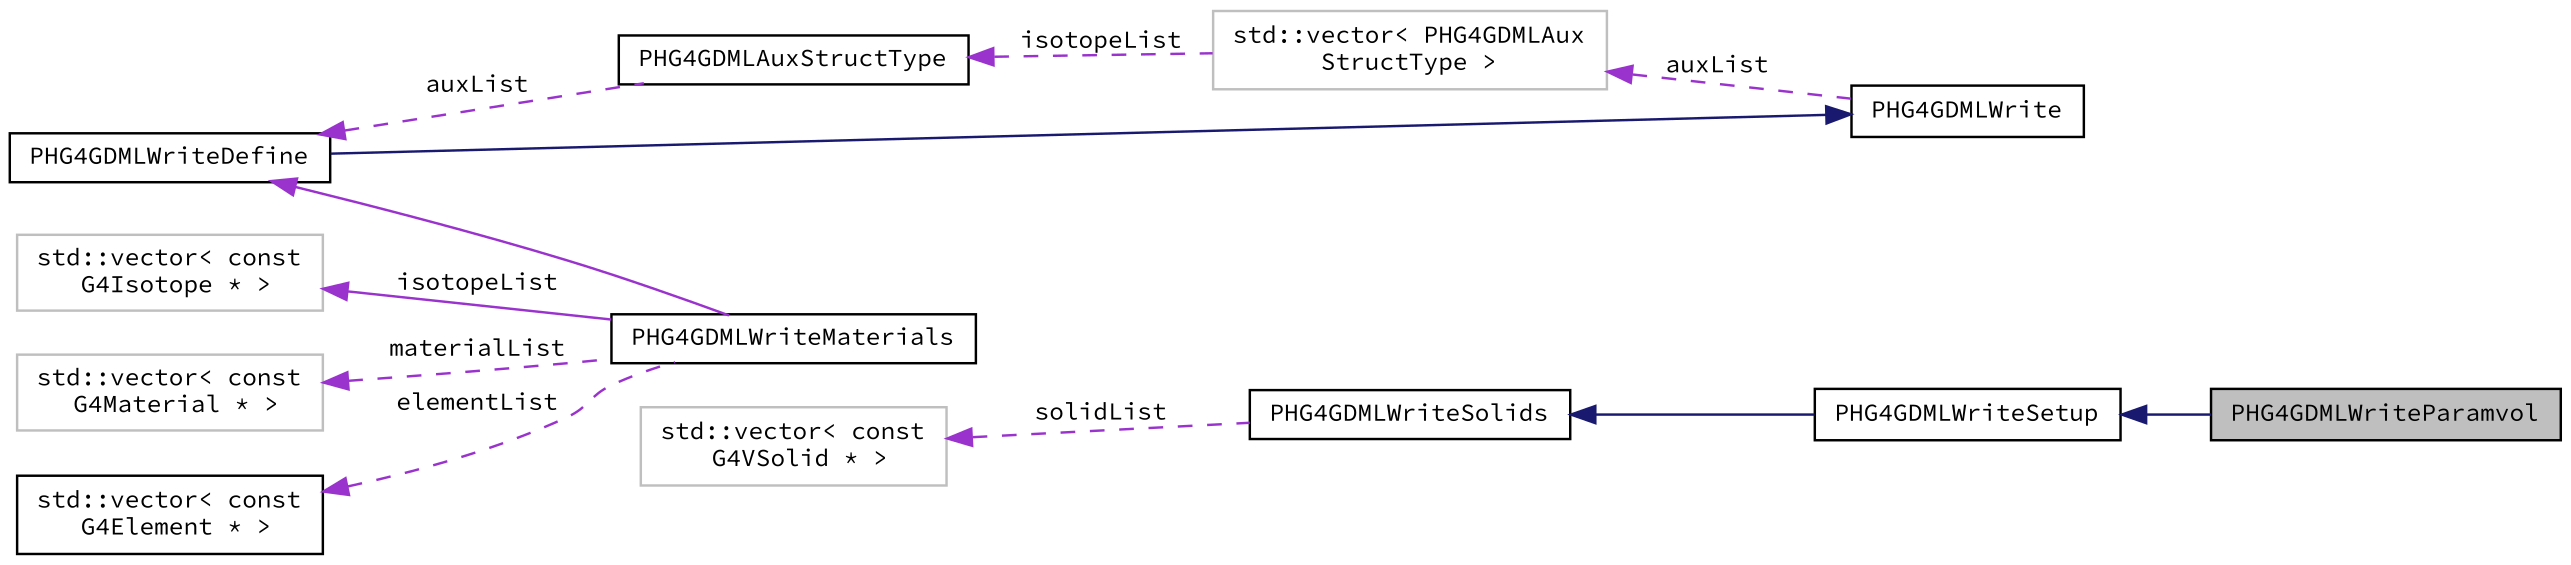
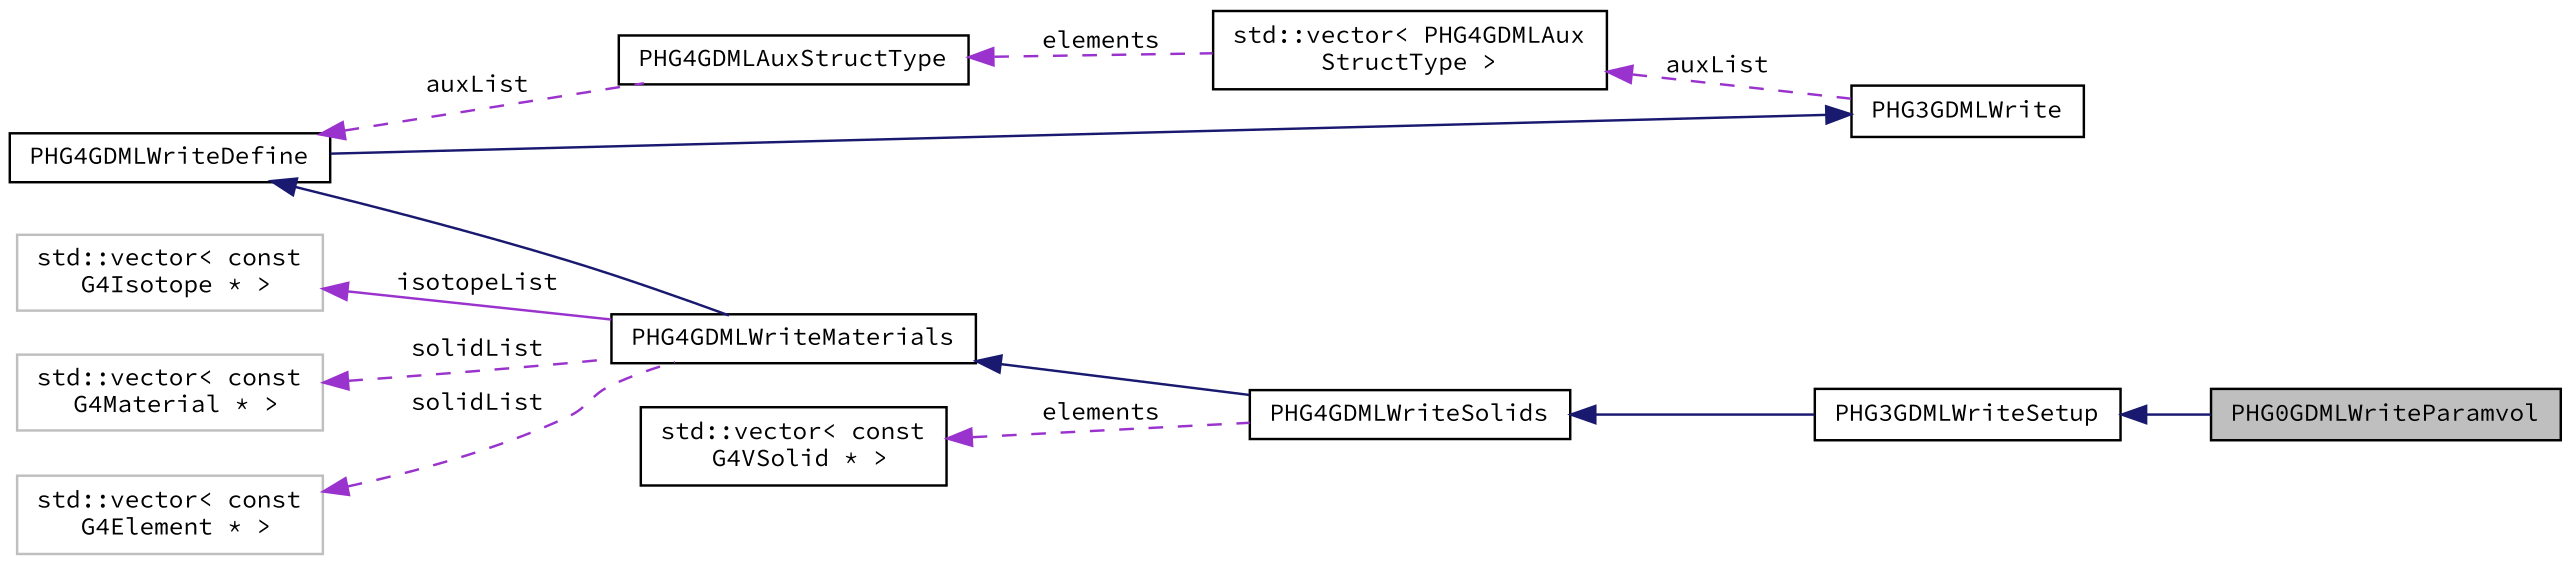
(1095, 42) -> (1095, 42)
(1410, 50) -> (1410, 50)
(1968, 111) -> (1968, 111)
(514, 245) -> (514, 245)
(471, 350) -> (471, 350)
none -> (1125, 380)
(471, 404) -> (471, 404)
(1095, 413) -> (1095, 413)
(1968, 415) -> (1968, 415)
(2386, 415) -> (2386, 415)
(794, 446) -> (794, 446)
(170, 515) -> (170, 515)
